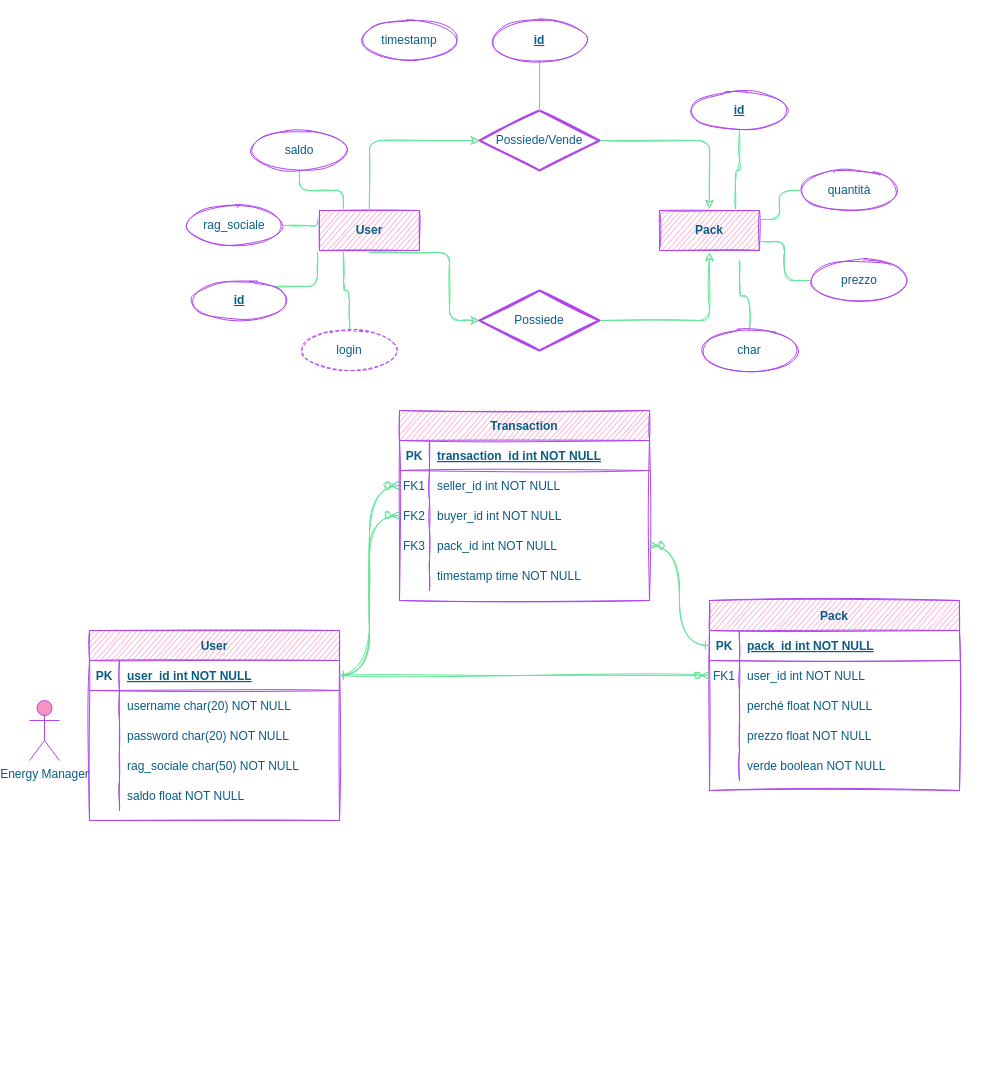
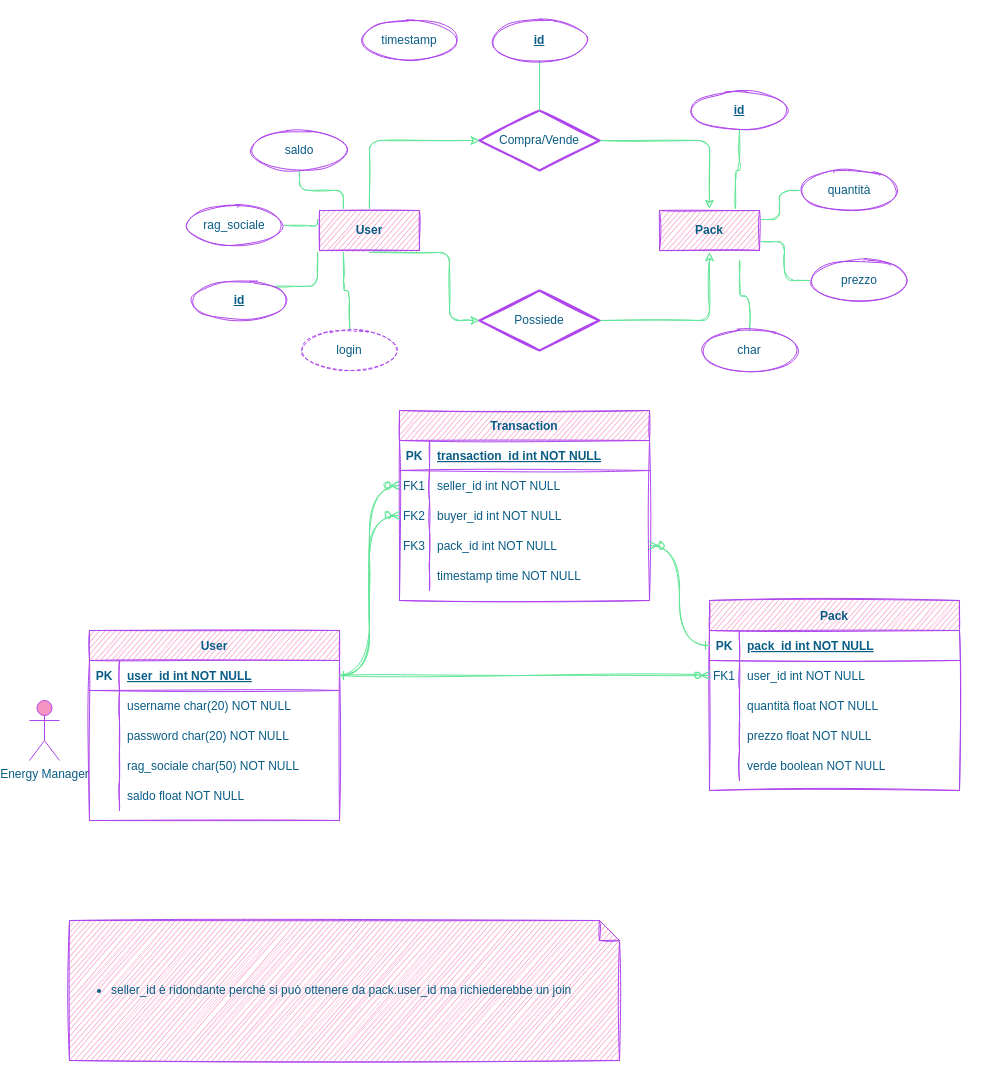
(540, 141) -> (540, 141)
(811, 706) -> (816, 706)
none -> (345, 991)
